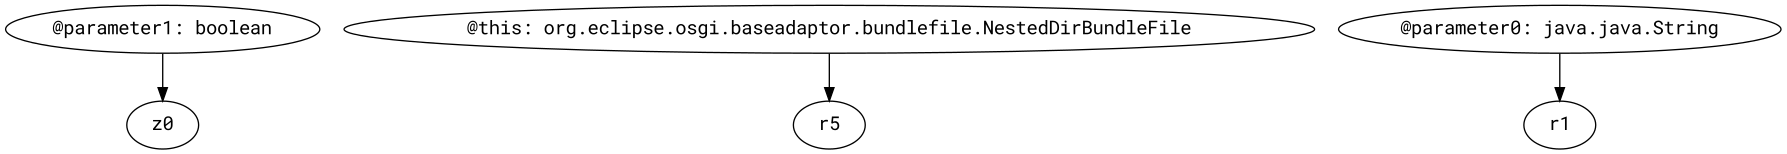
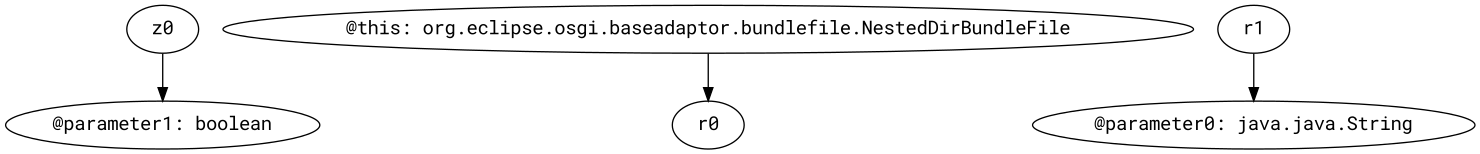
(163, 71) -> (163, 71)
(1560, 71) -> (1254, 71)
(829, 125) -> (708, 125)
